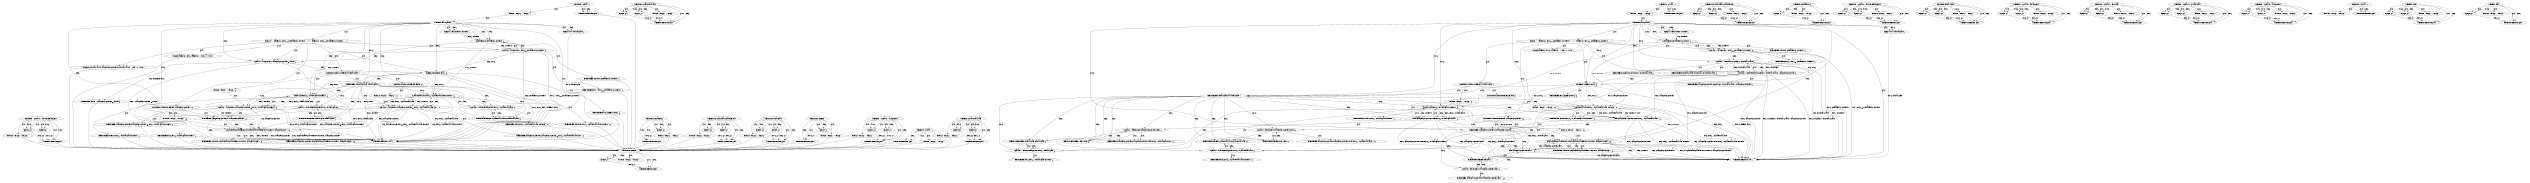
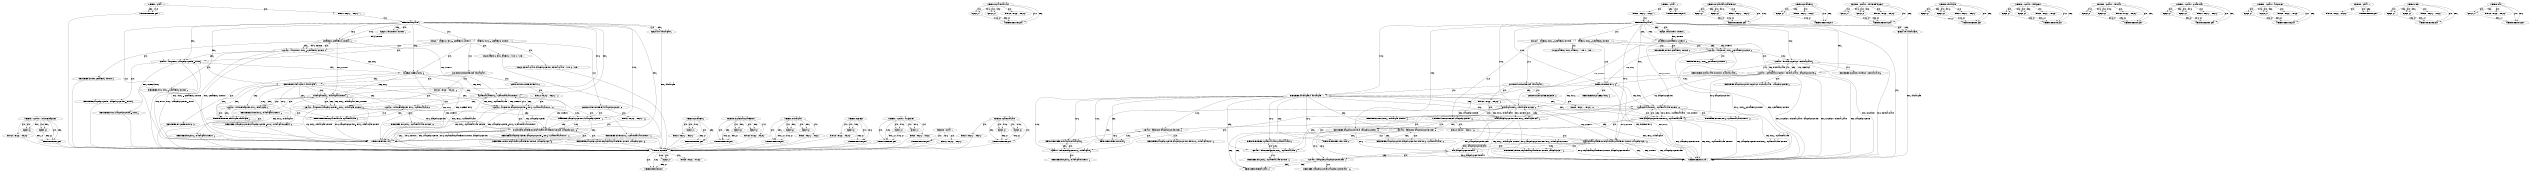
none -> (108, 102)
(1502, 155) -> (1398, 155)
